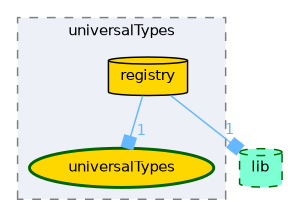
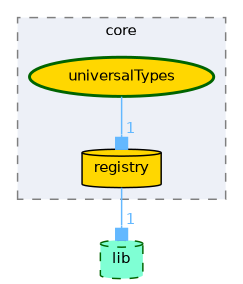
(122, 32) -> (122, 32)
(137, 115) -> (122, 115)
